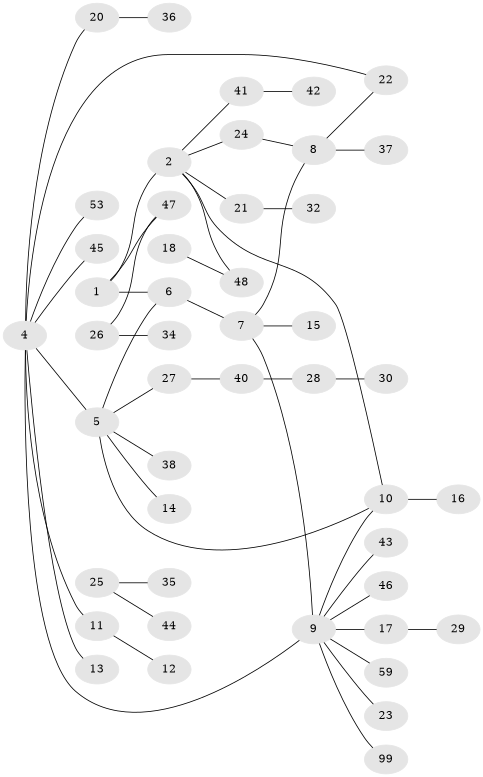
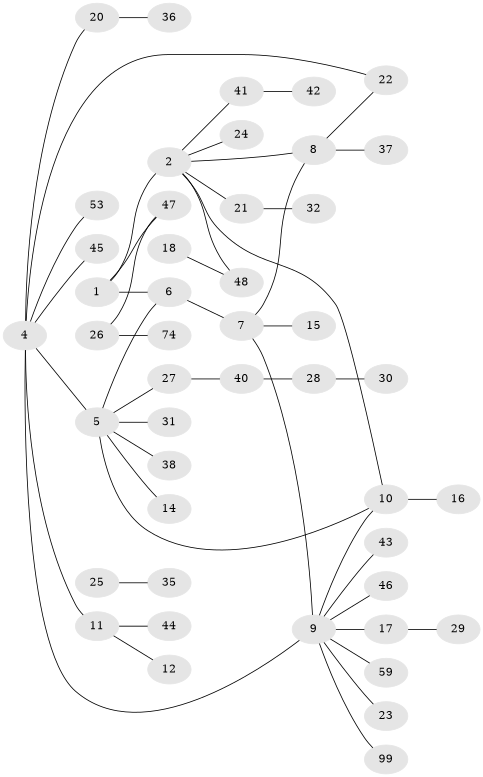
(278, 142) -> (242, 158)
(169, 336) -> (169, 336)
none -> (169, 422)
(133, 605) -> (133, 626)
(97, 670) -> none
